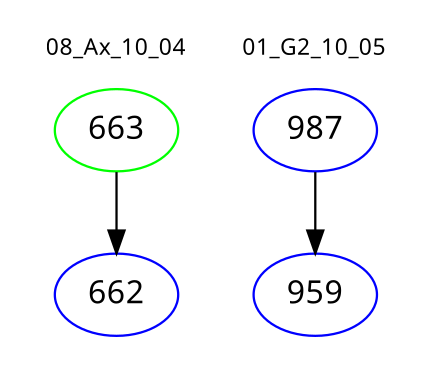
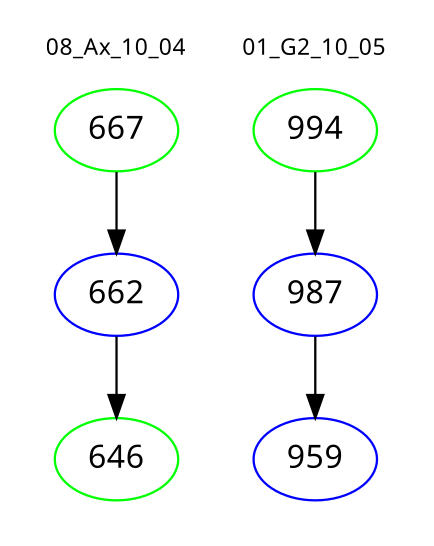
(117, 130) -> (117, 130)
none -> (315, 130)
none -> (117, 459)
